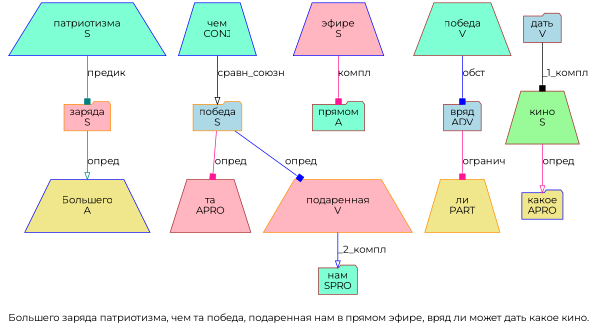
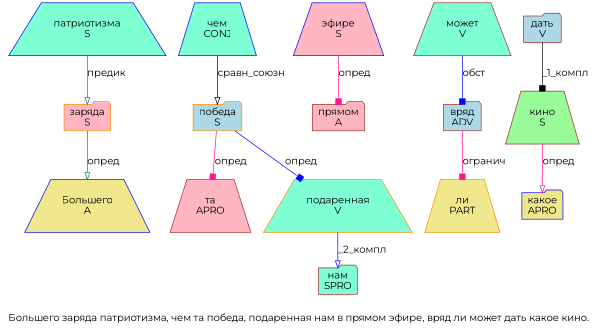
(462, 29) -> (462, 29)
(355, 73) -> (355, 73)
(87, 76) -> (87, 76)
(339, 118) -> (339, 118)
(338, 206) -> (338, 206)
